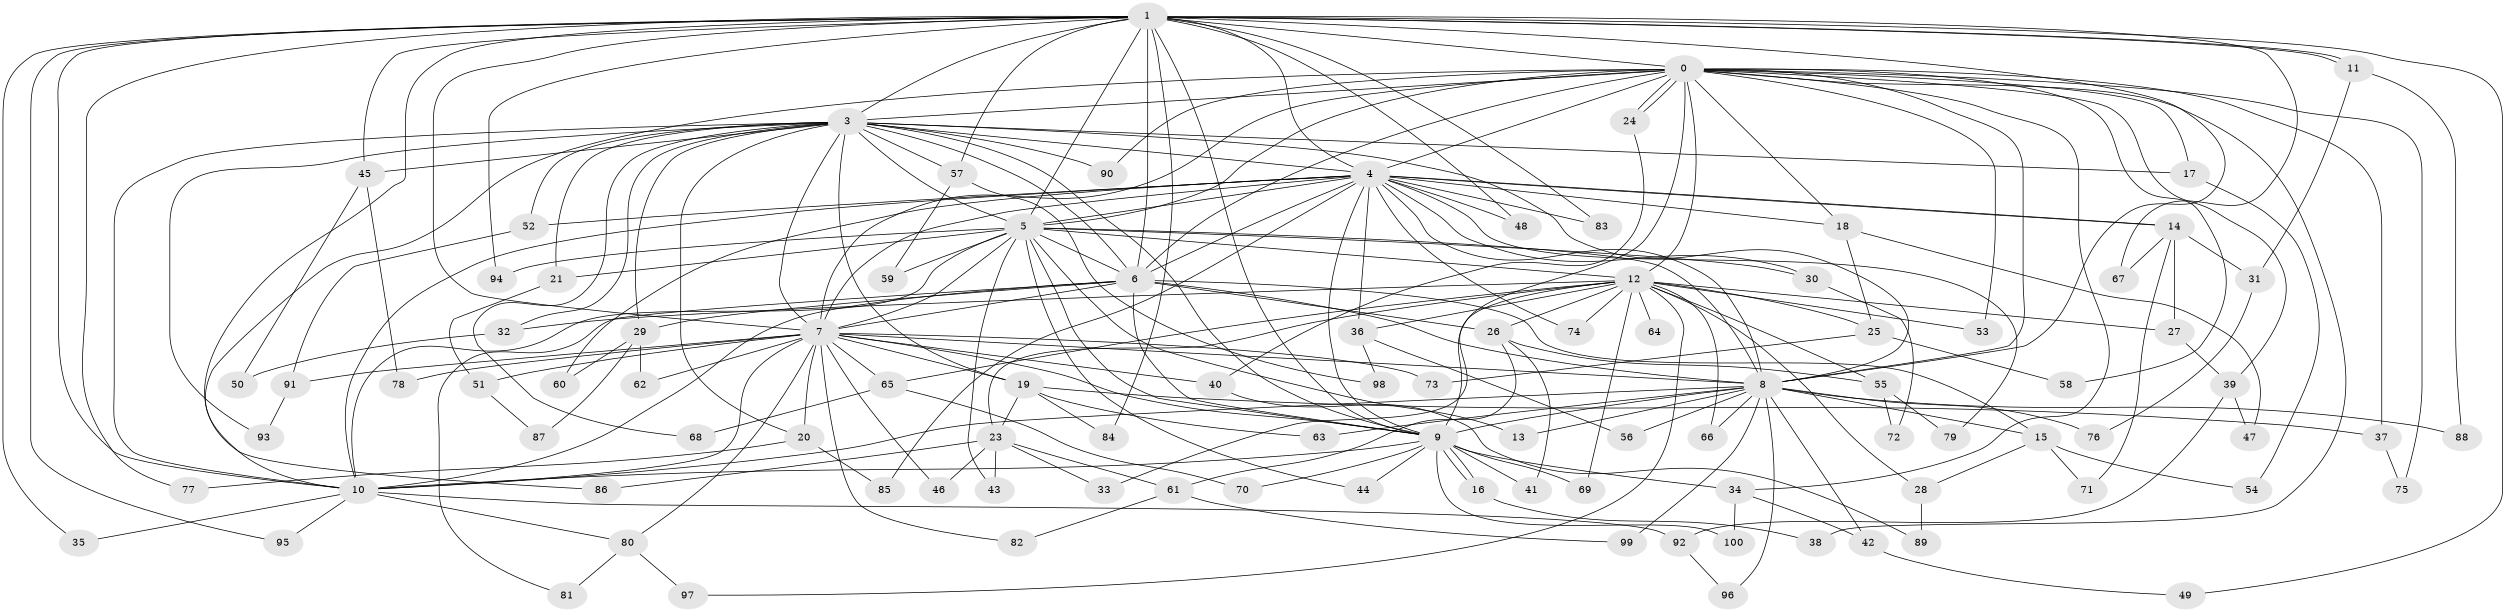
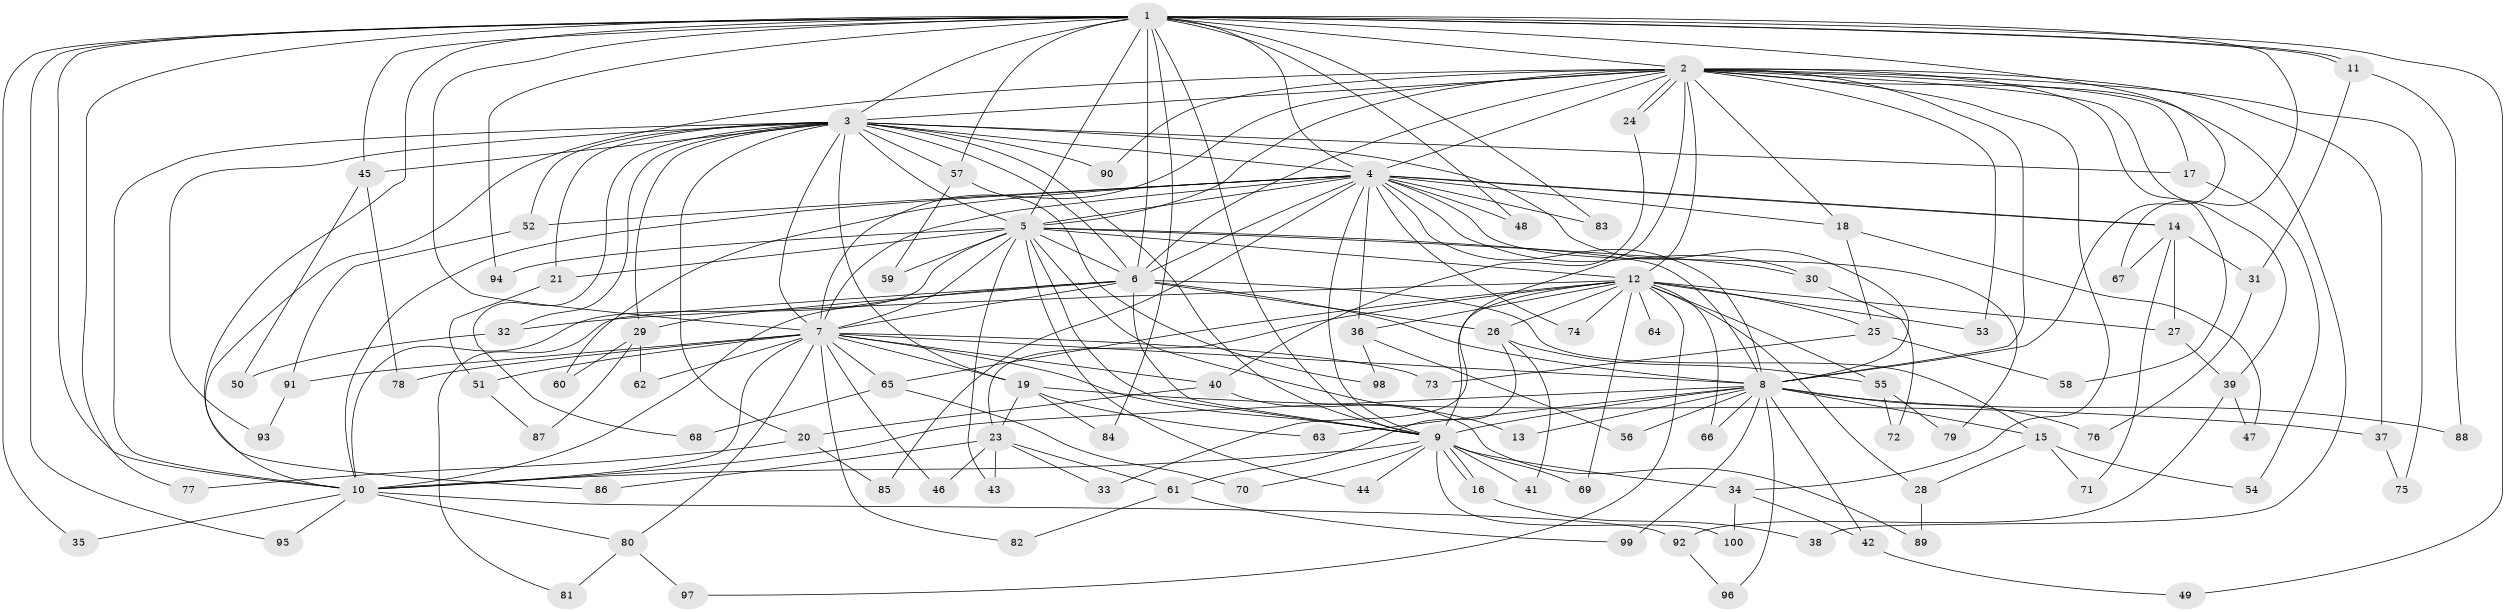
(1684, 69) -> (1684, 69)
(808, 385) -> (1019, 408)
